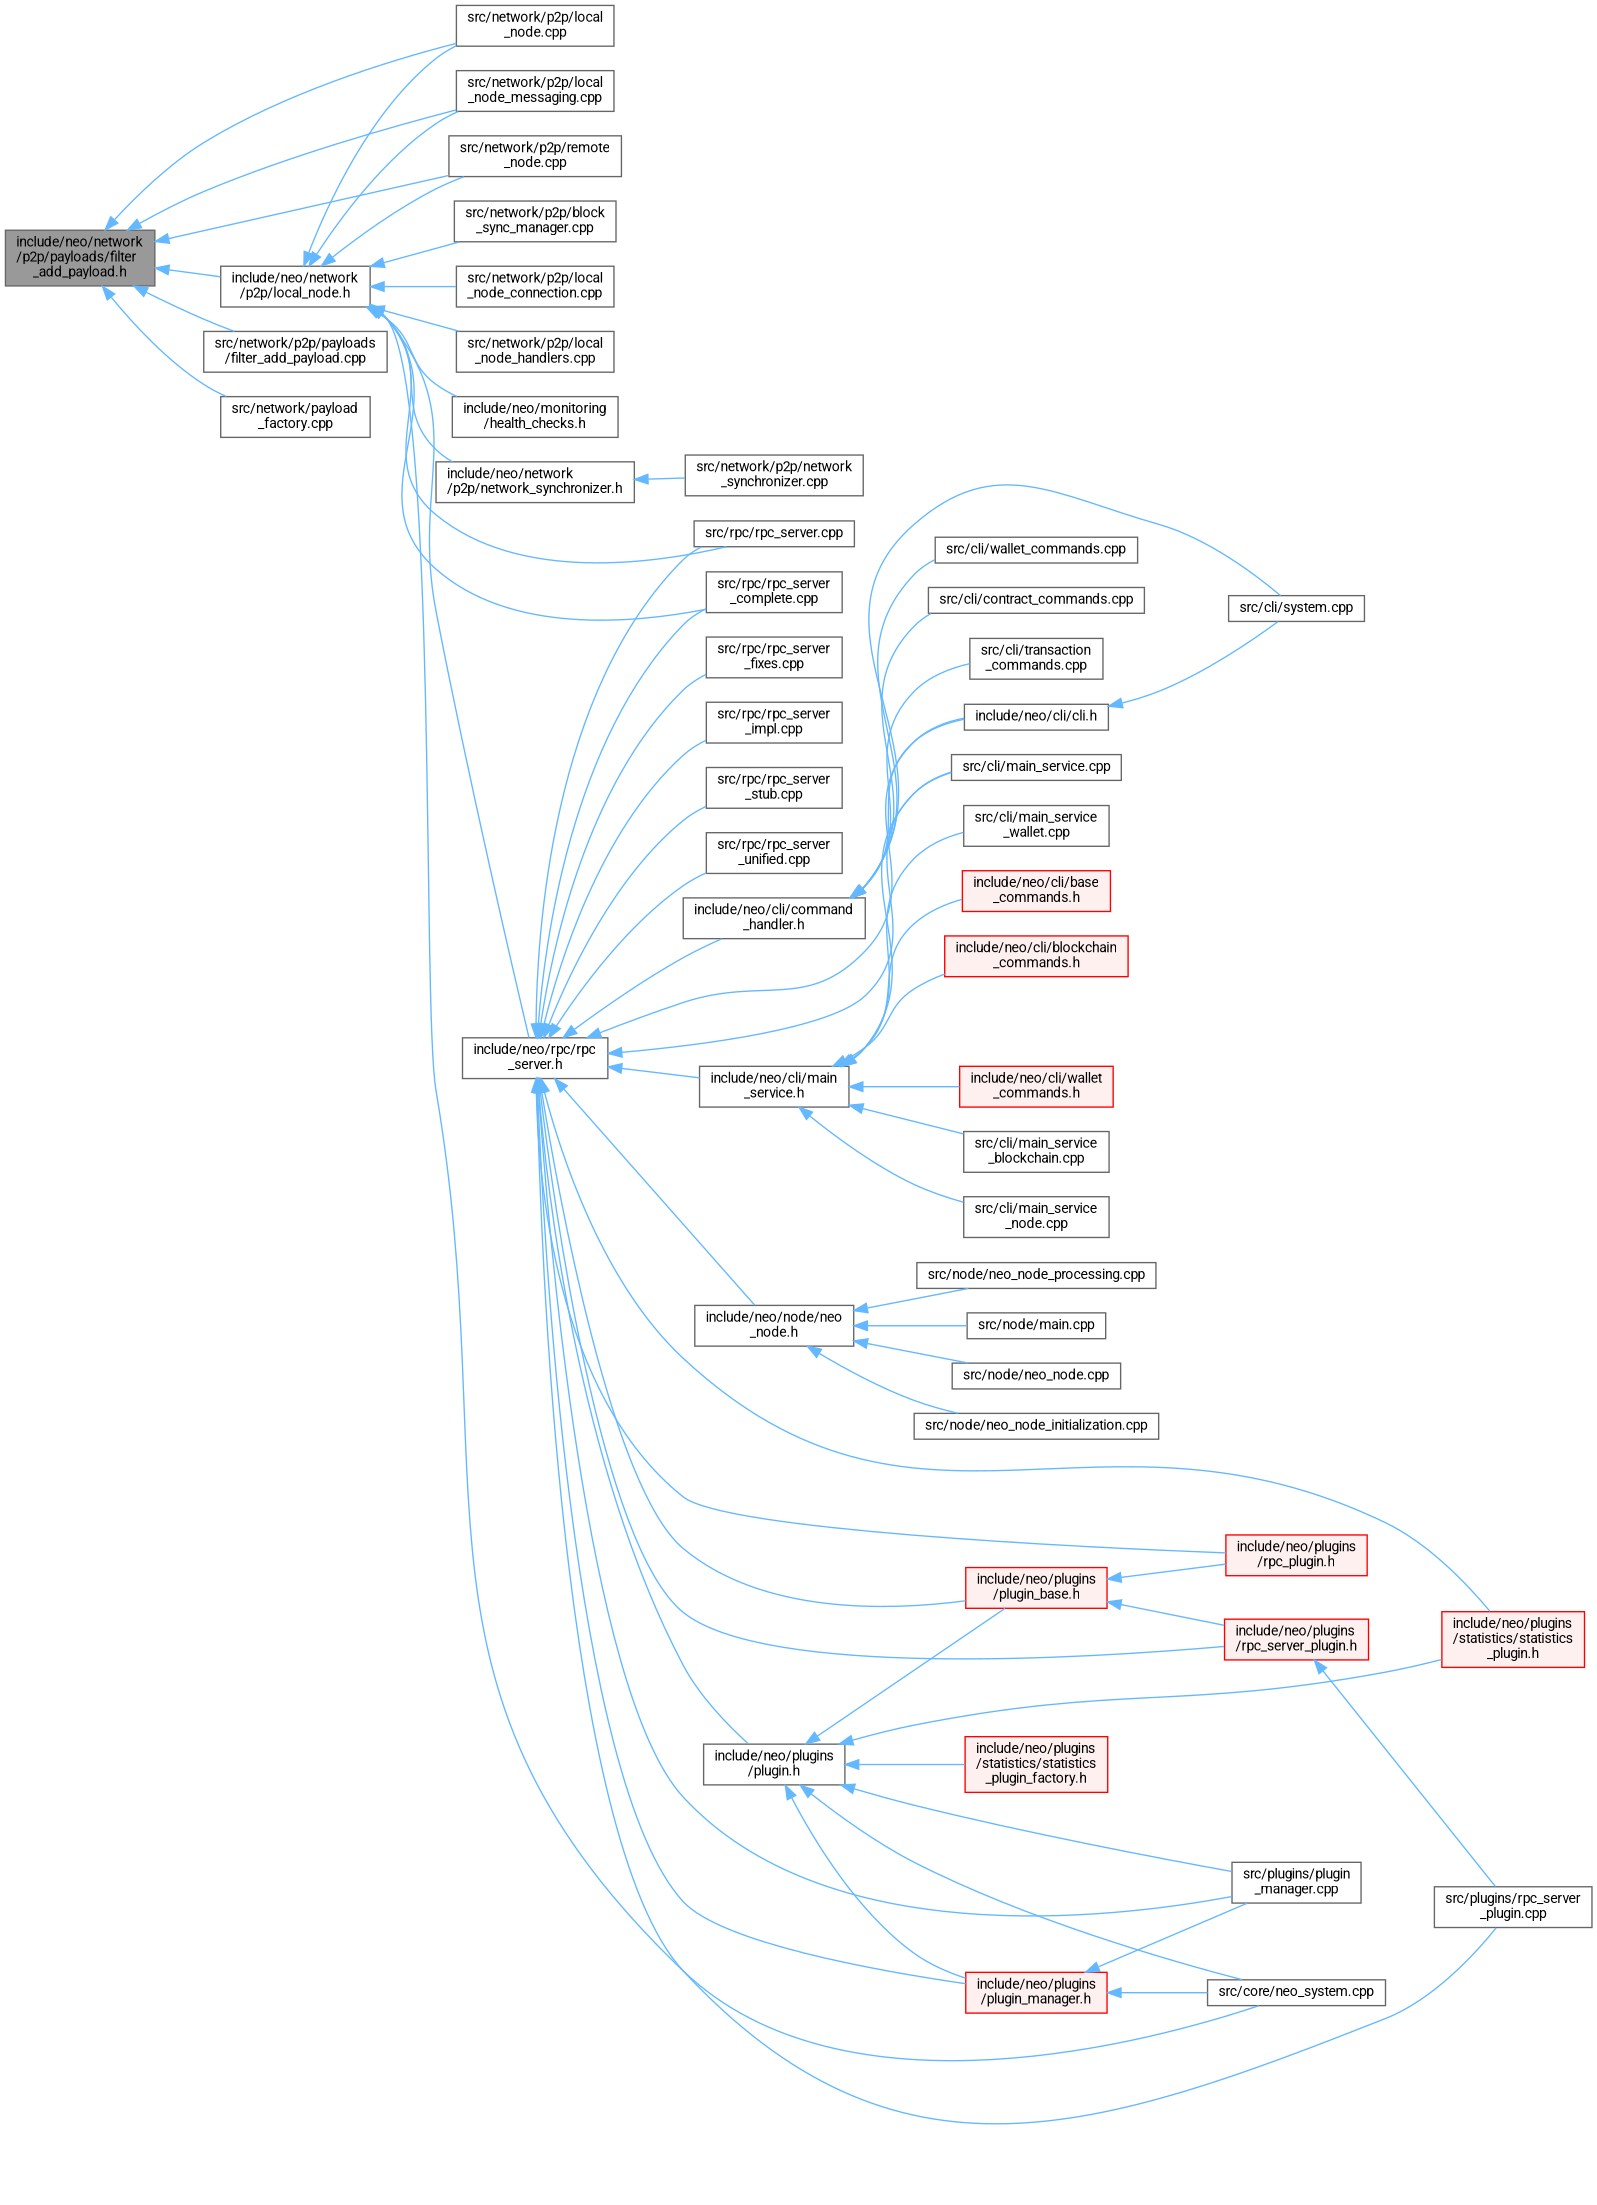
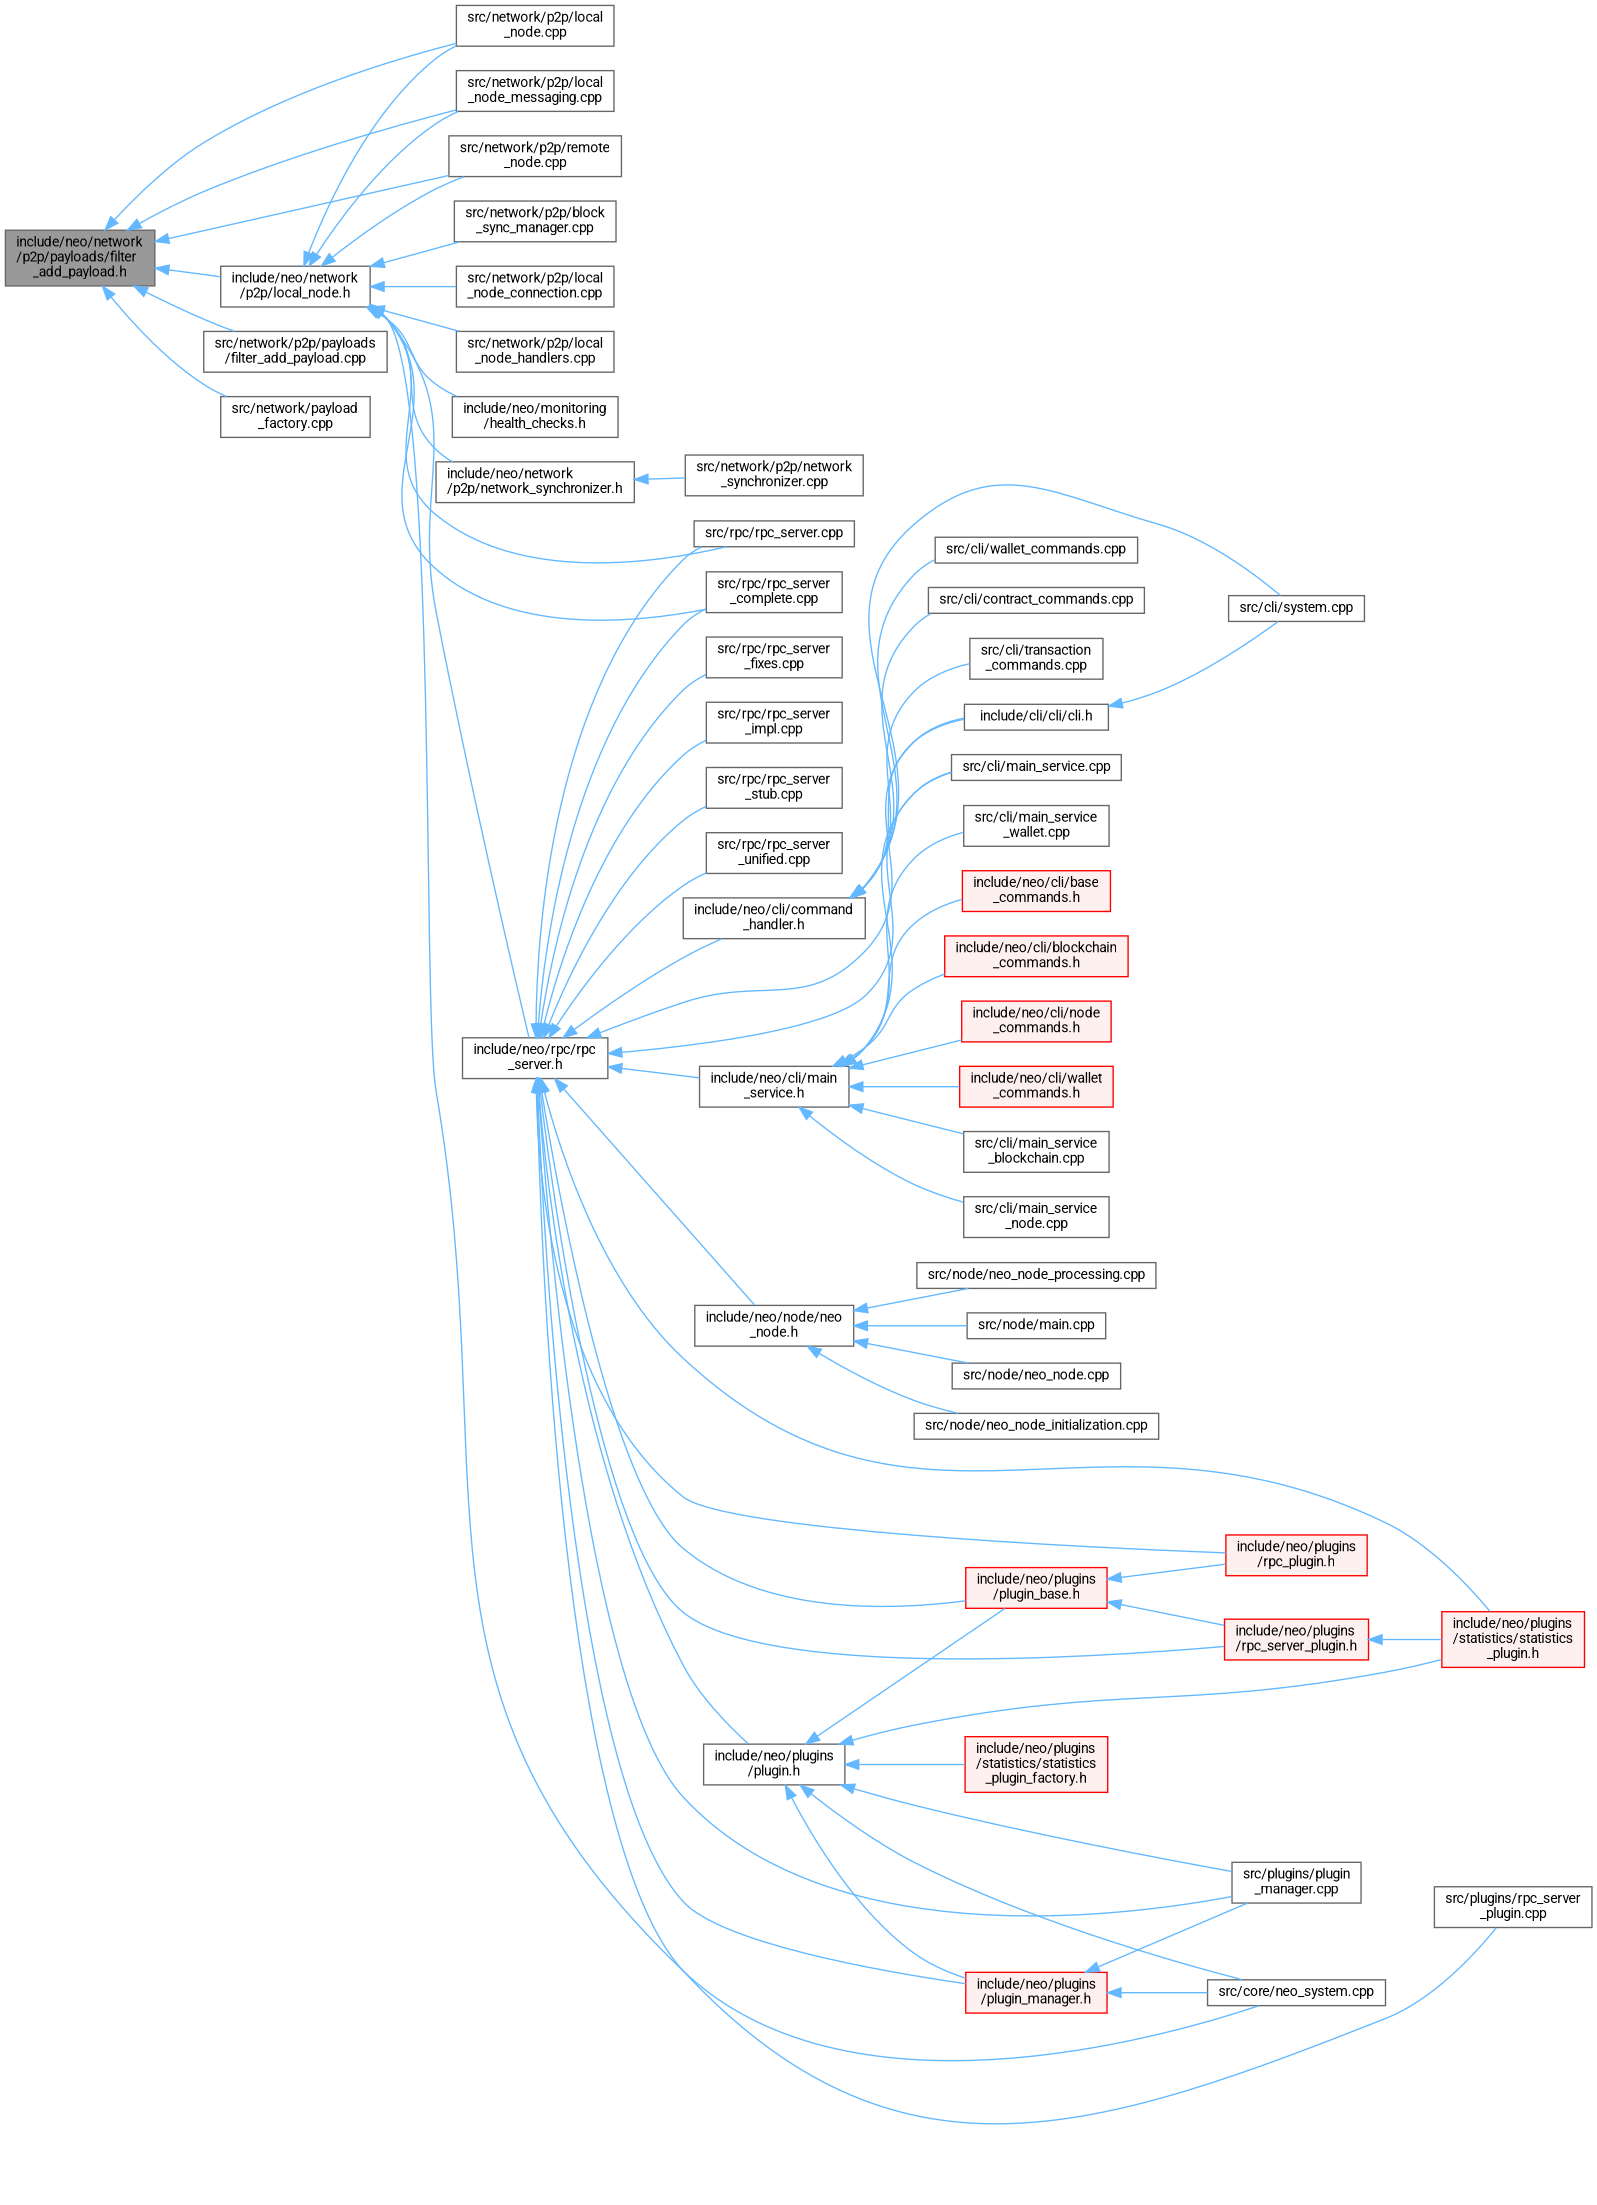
(1036, 717) -> (1036, 717)
none -> (1036, 1021)
(1409, 1779) -> (1412, 1640)
